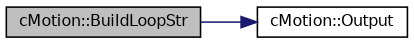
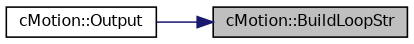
(221, 22) -> (177, 22)
